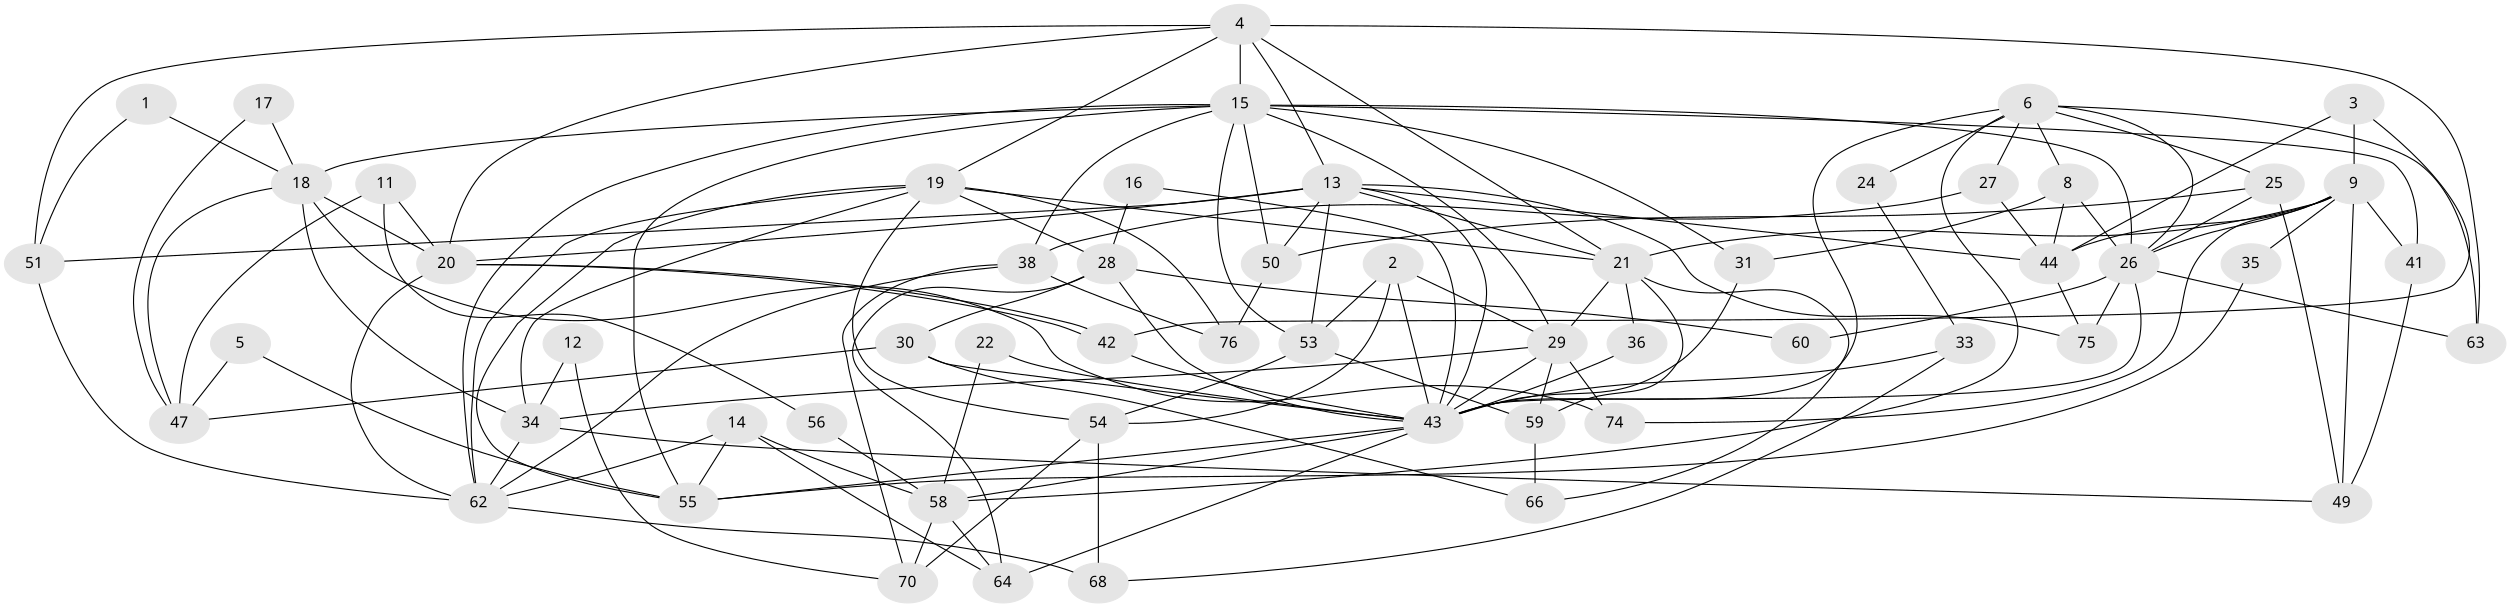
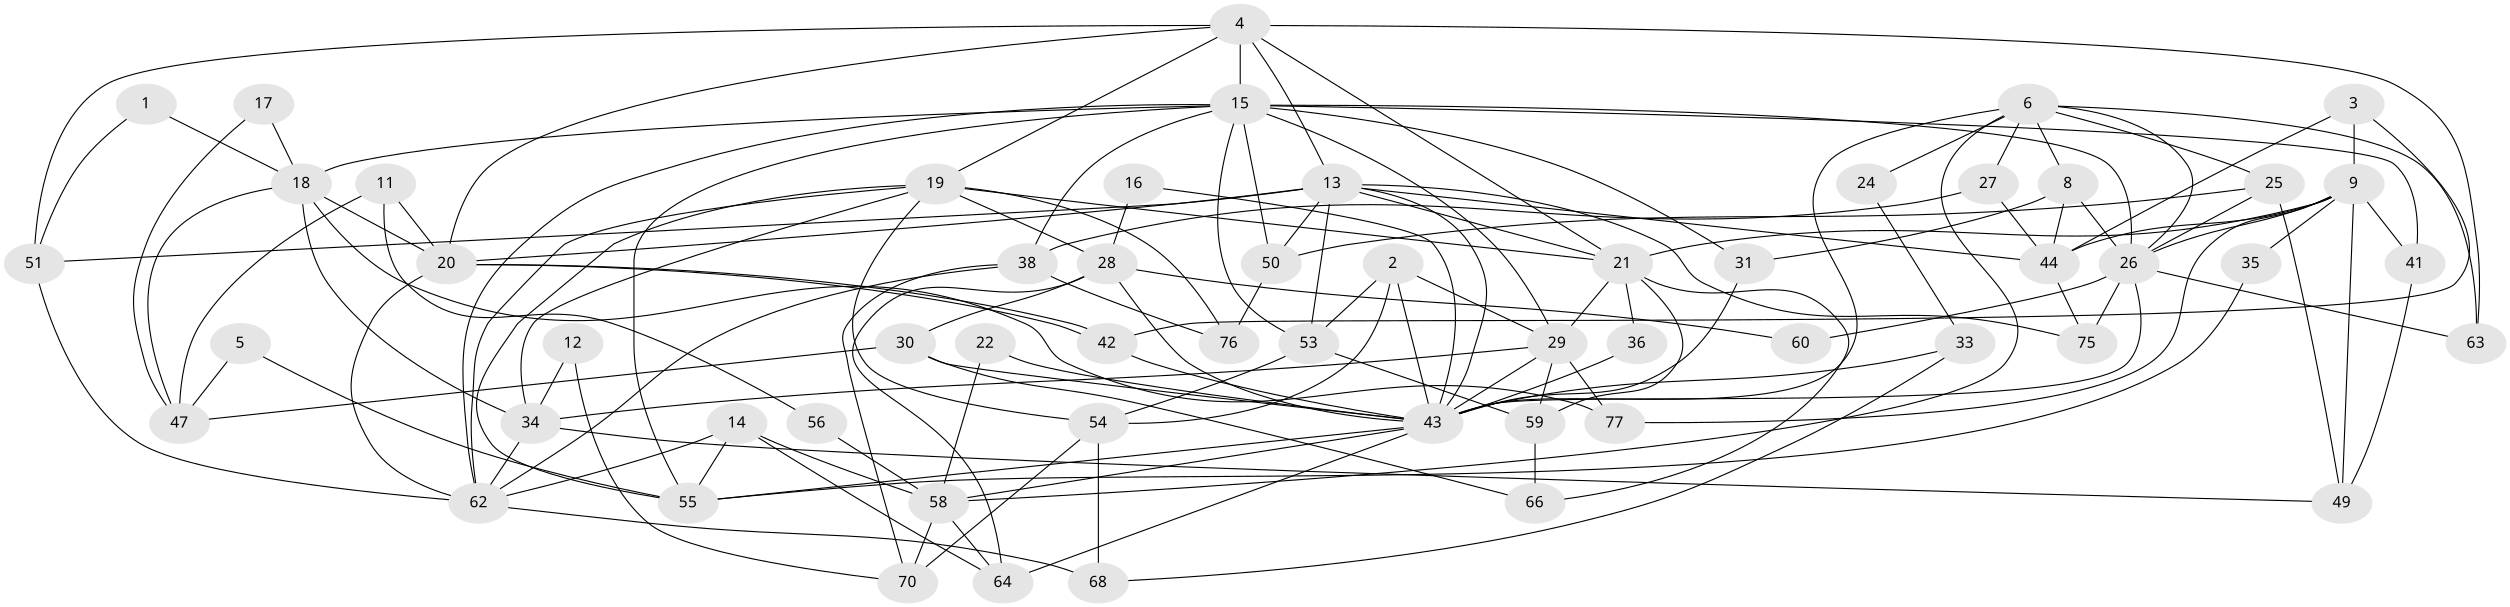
(1615, 423) -> (1615, 423)
